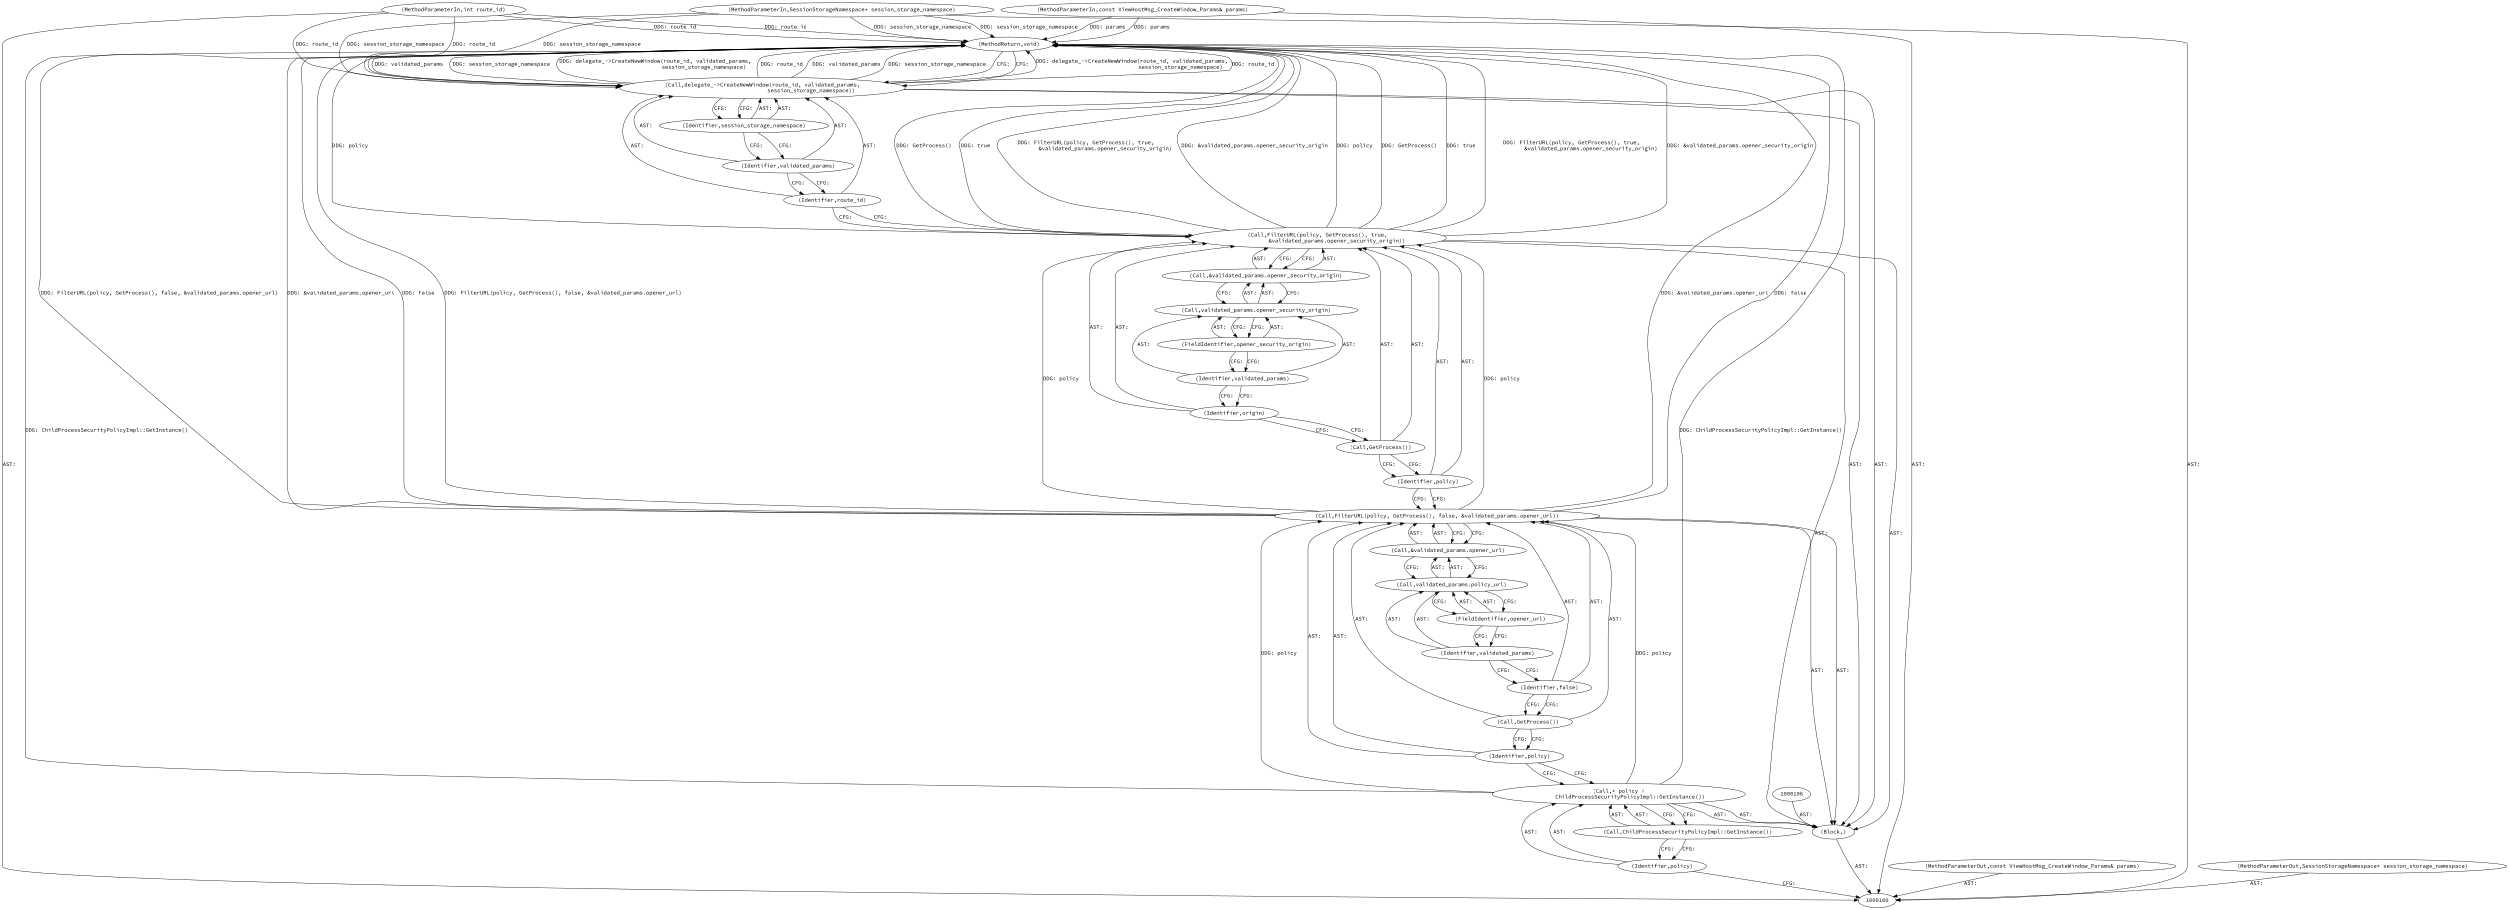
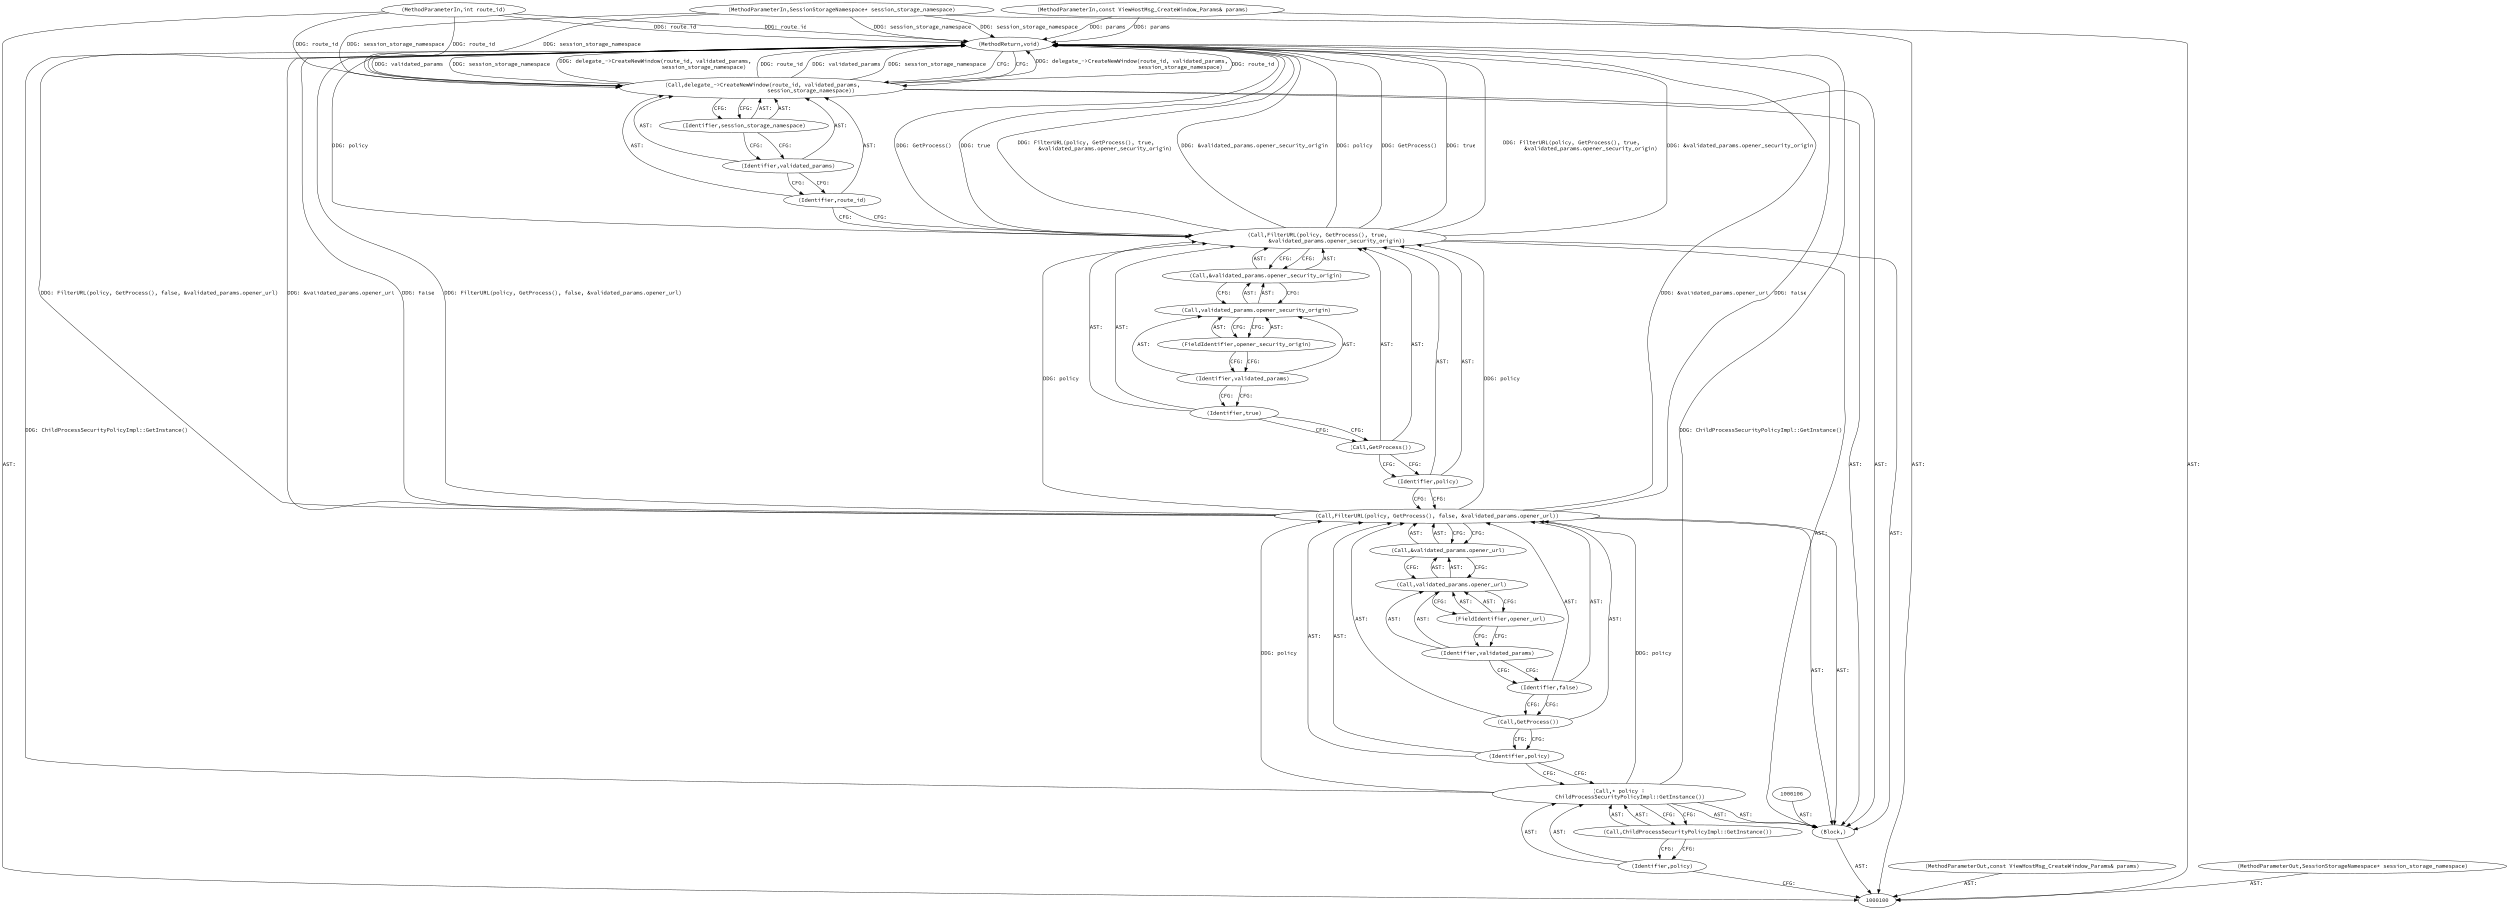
(1234, 413) -> (1234, 413)
(1452, 585) -> (1452, 585)
